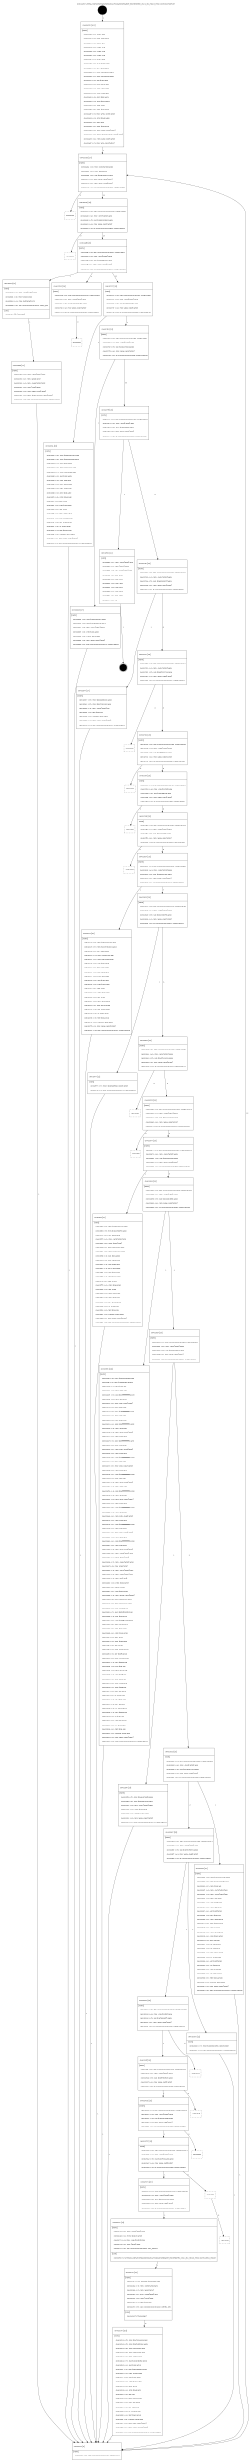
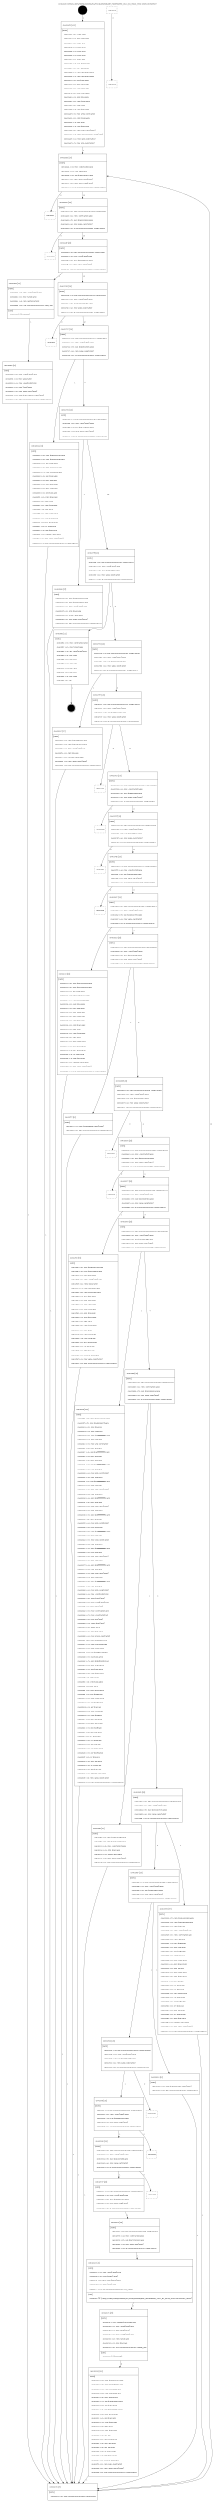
(115, 277) -> (83, 320)
(194, 2181) -> none
